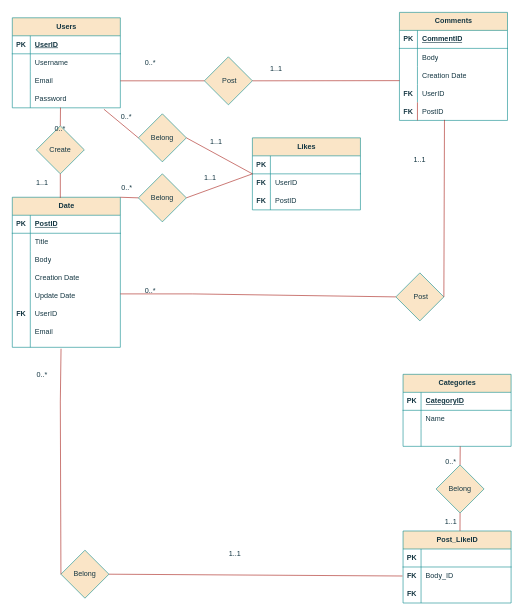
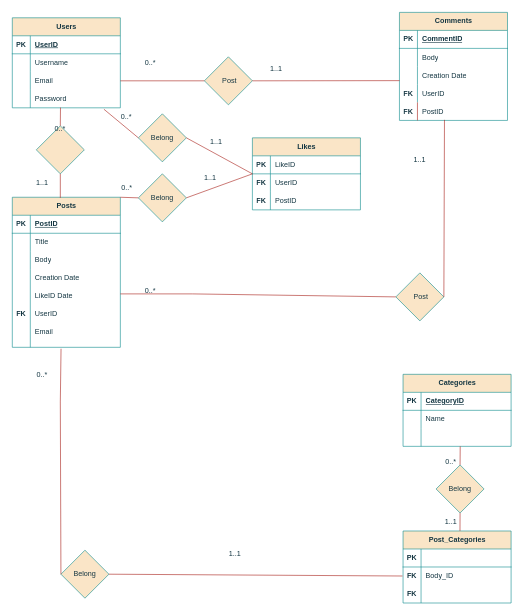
(60, 150) -> none
none -> (315, 165)
(67, 206) -> (67, 206)
(56, 296) -> (55, 296)
(457, 540) -> (457, 540)
